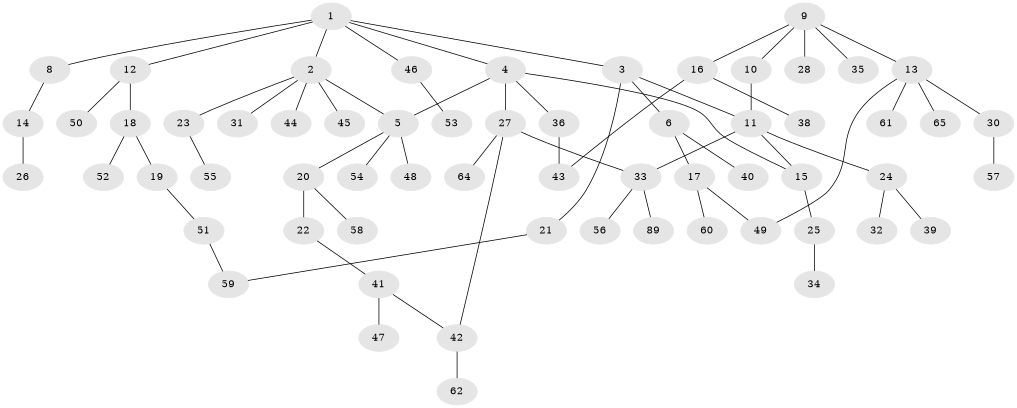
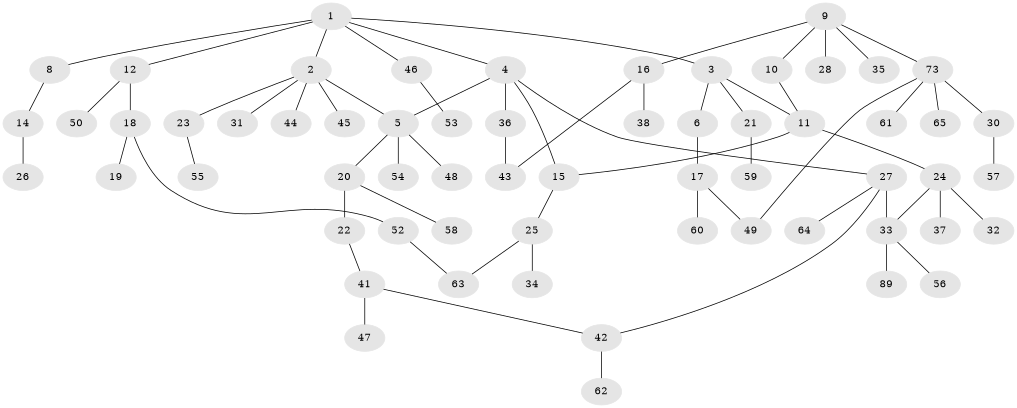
(912, 70) -> (933, 70)
(696, 150) -> (914, 204)
(748, 177) -> none
(204, 231) -> none
(931, 231) -> (940, 231)
none -> (459, 284)
